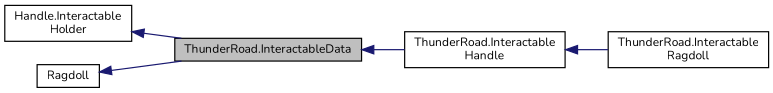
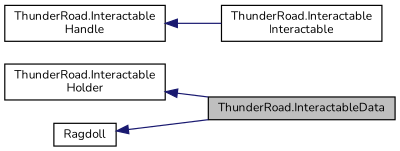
(68, 23) -> (85, 82)
(389, 50) -> none
(688, 50) -> (302, 23)
